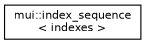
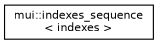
(73, 22) -> (79, 22)
